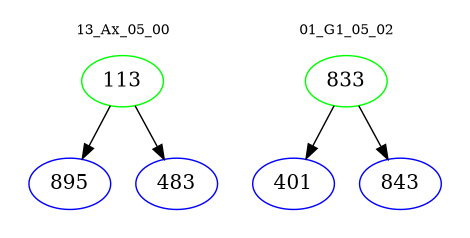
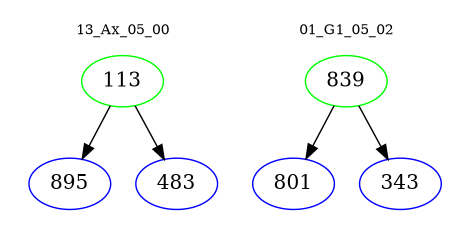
(346, 81) -> (346, 81)
(294, 184) -> (294, 184)
(400, 184) -> (400, 184)
